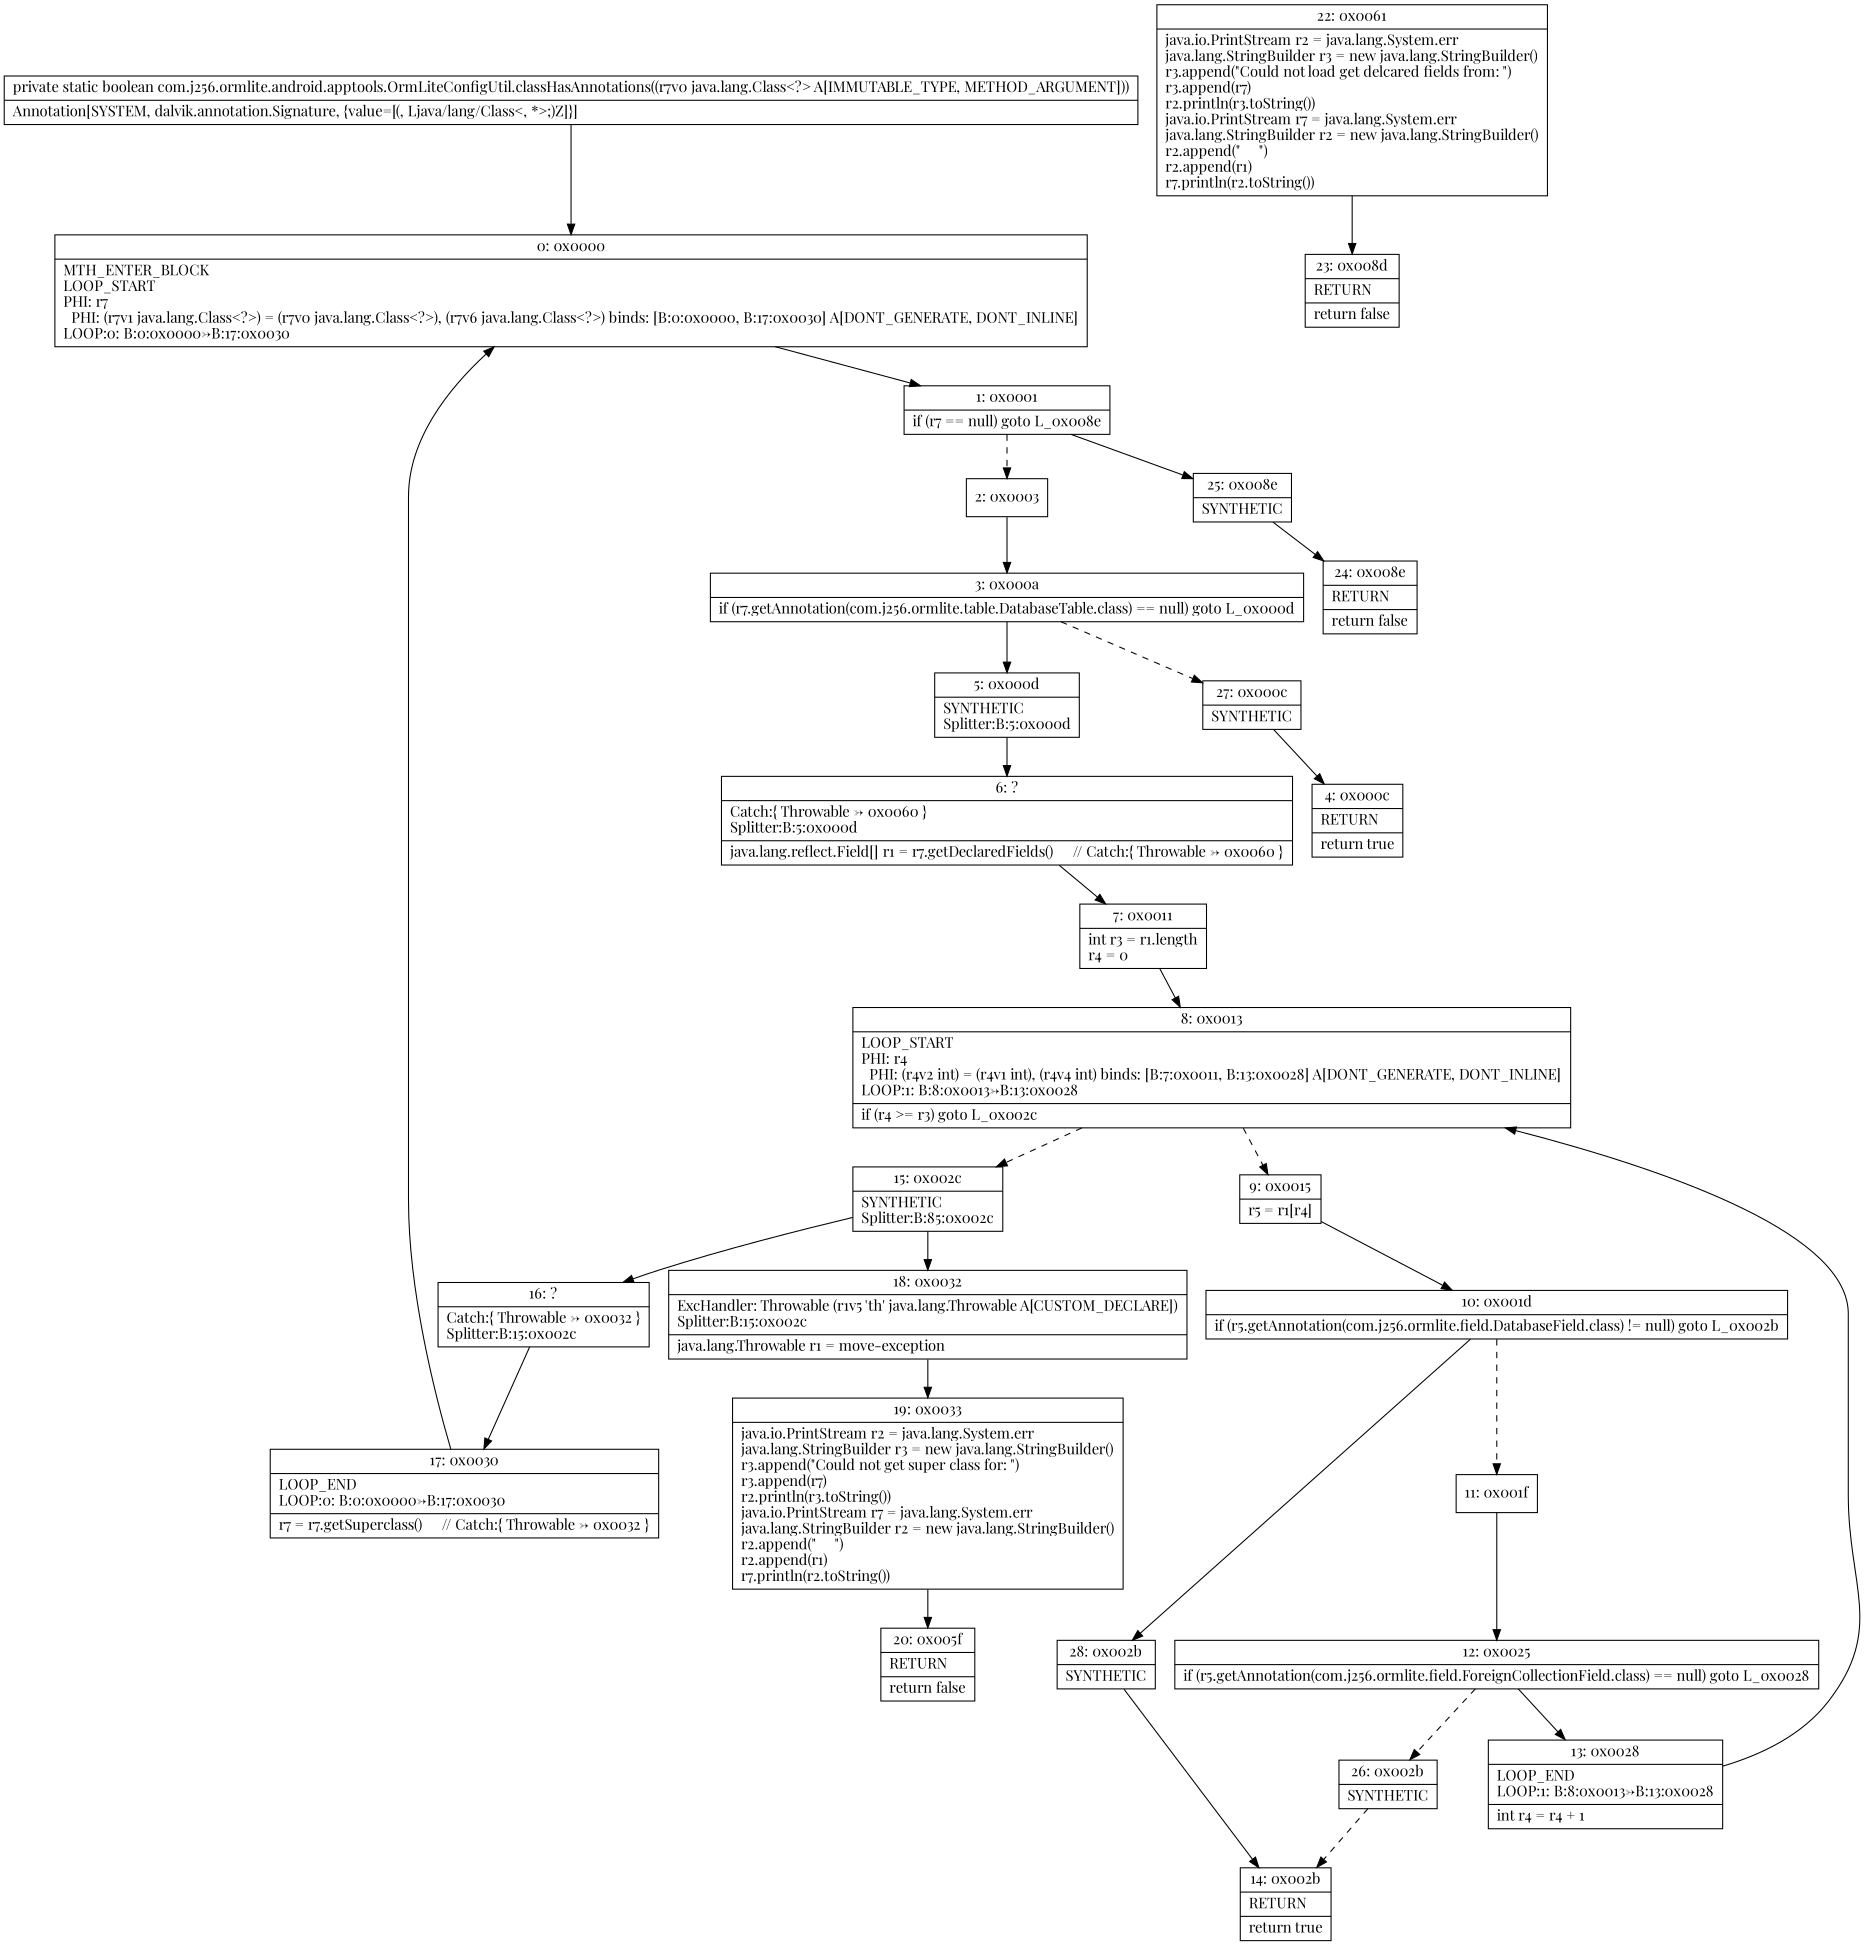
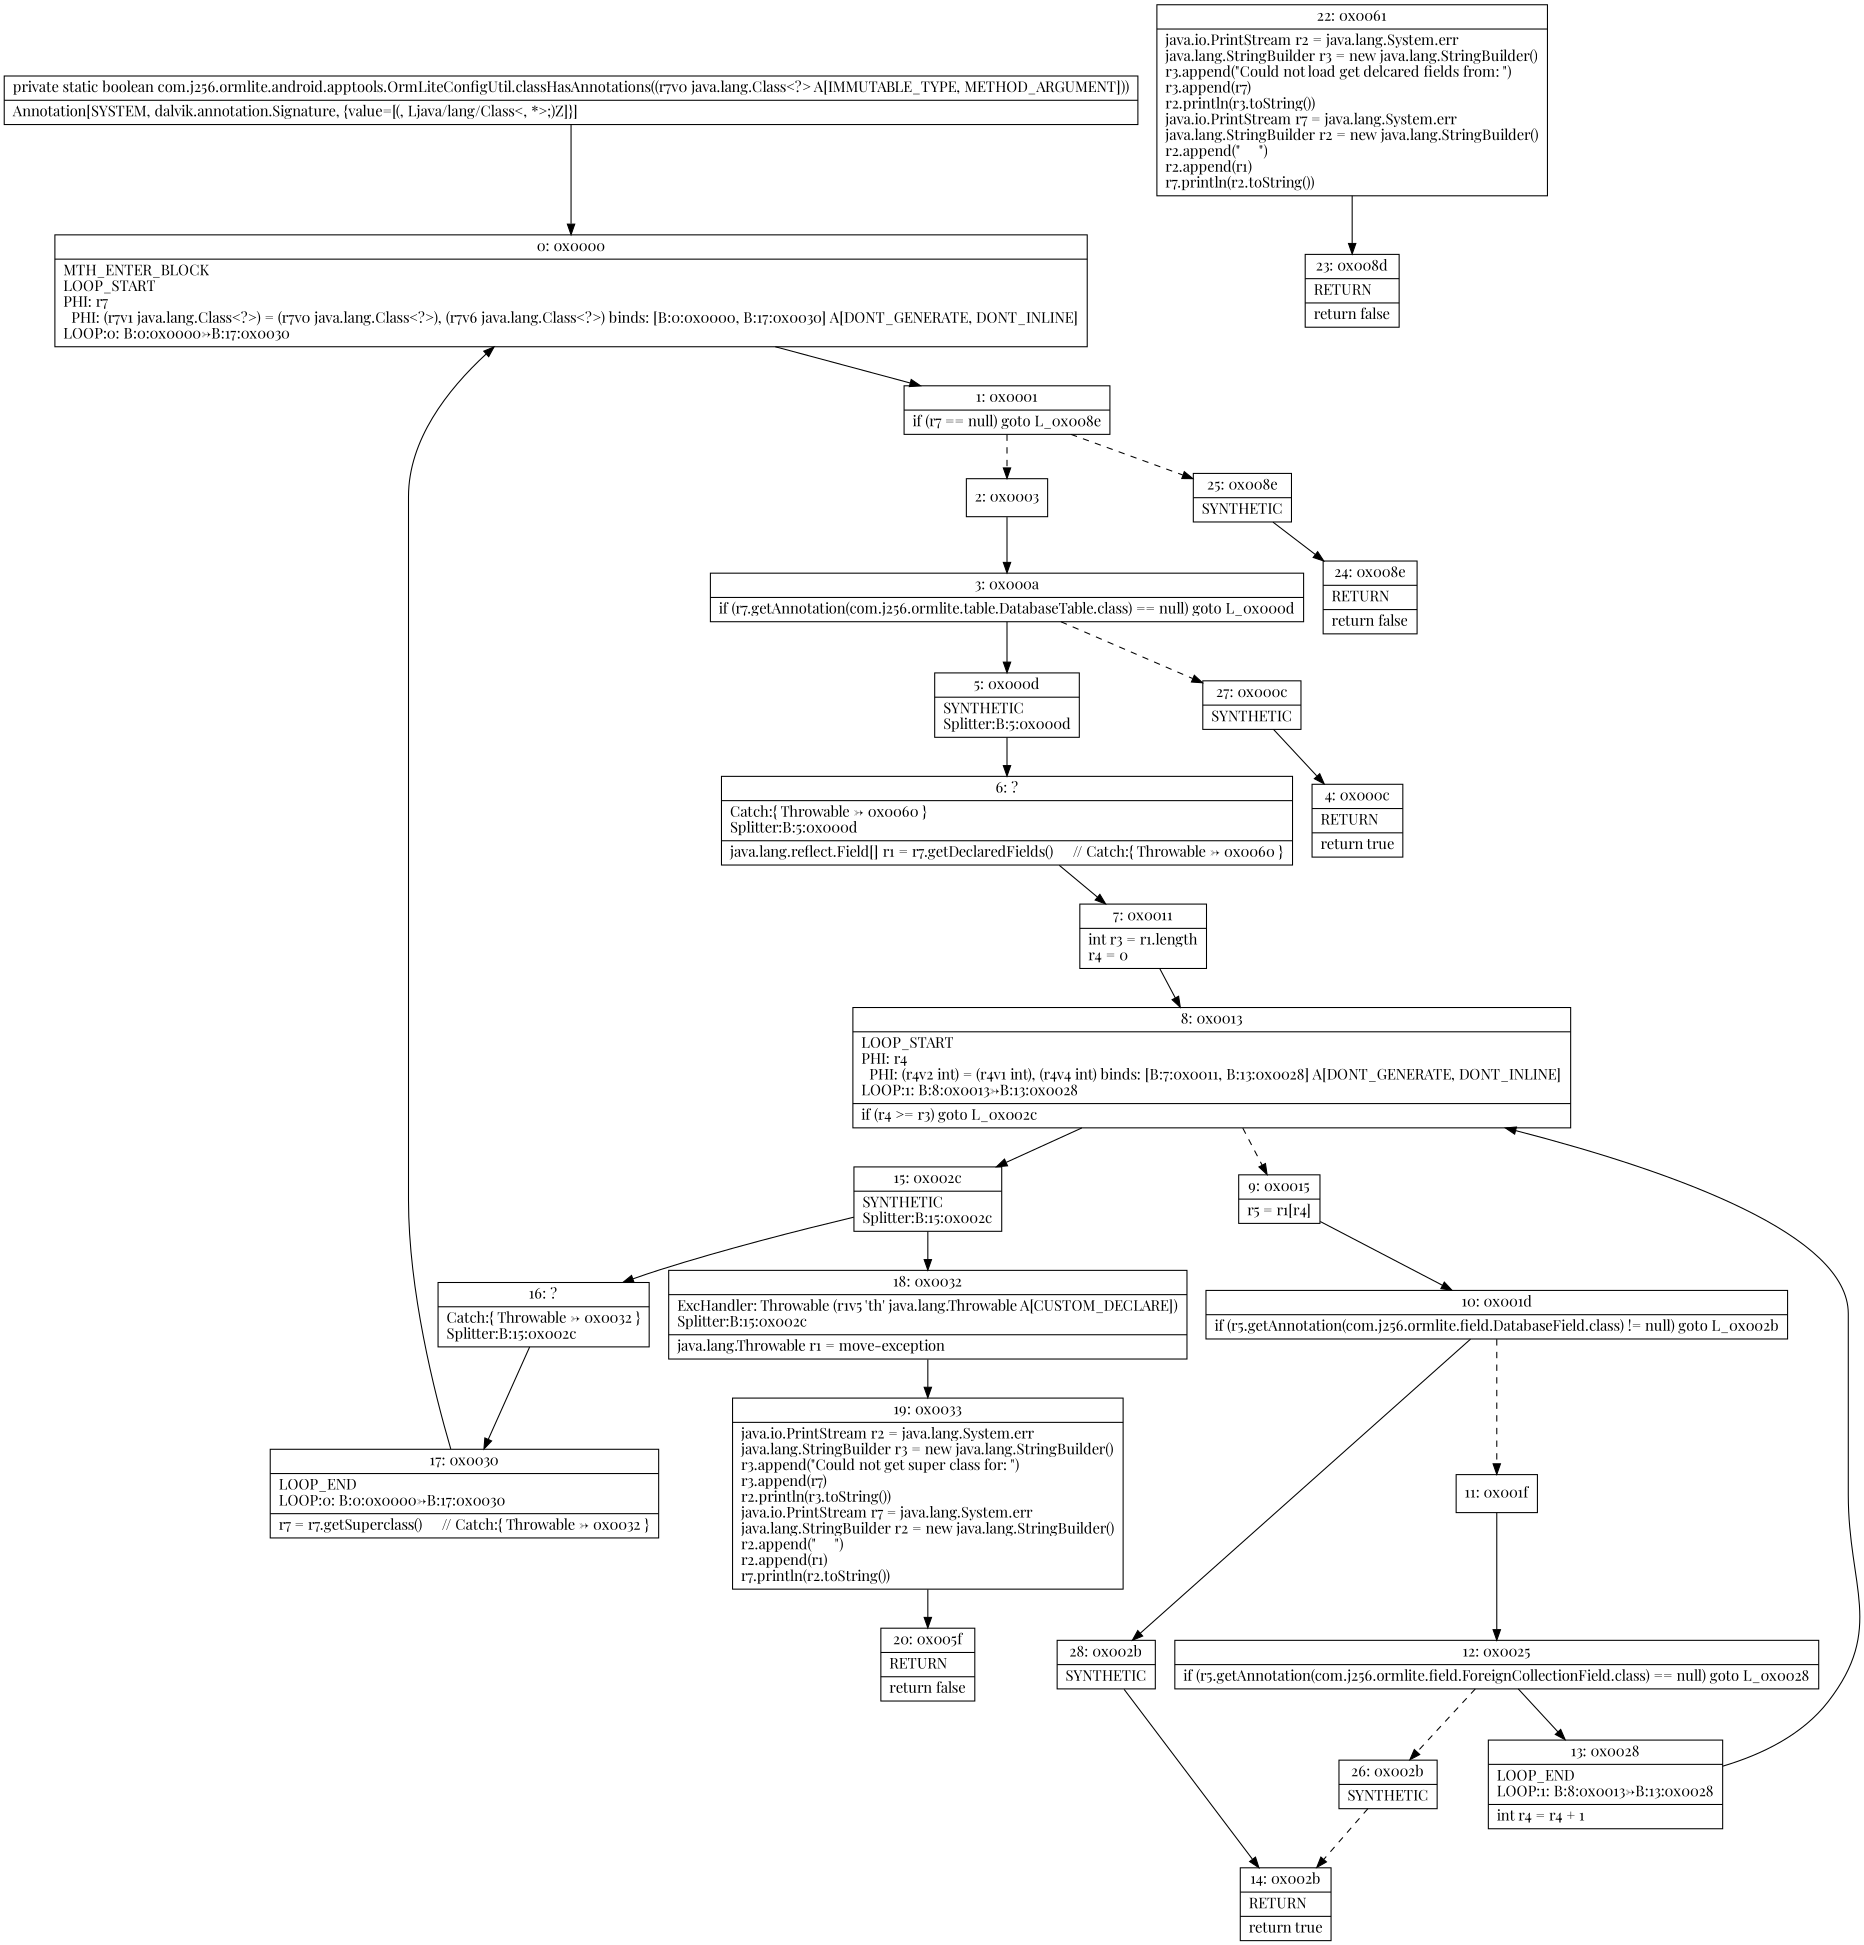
(1127, 455) -> (1127, 455)
(1044, 1145) -> (1044, 1145)
(928, 1219) -> (928, 1219)
